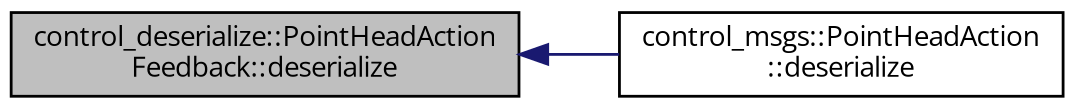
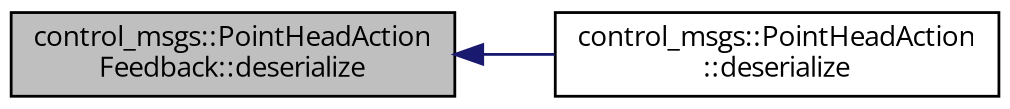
(265, 54) -> (233, 54)
